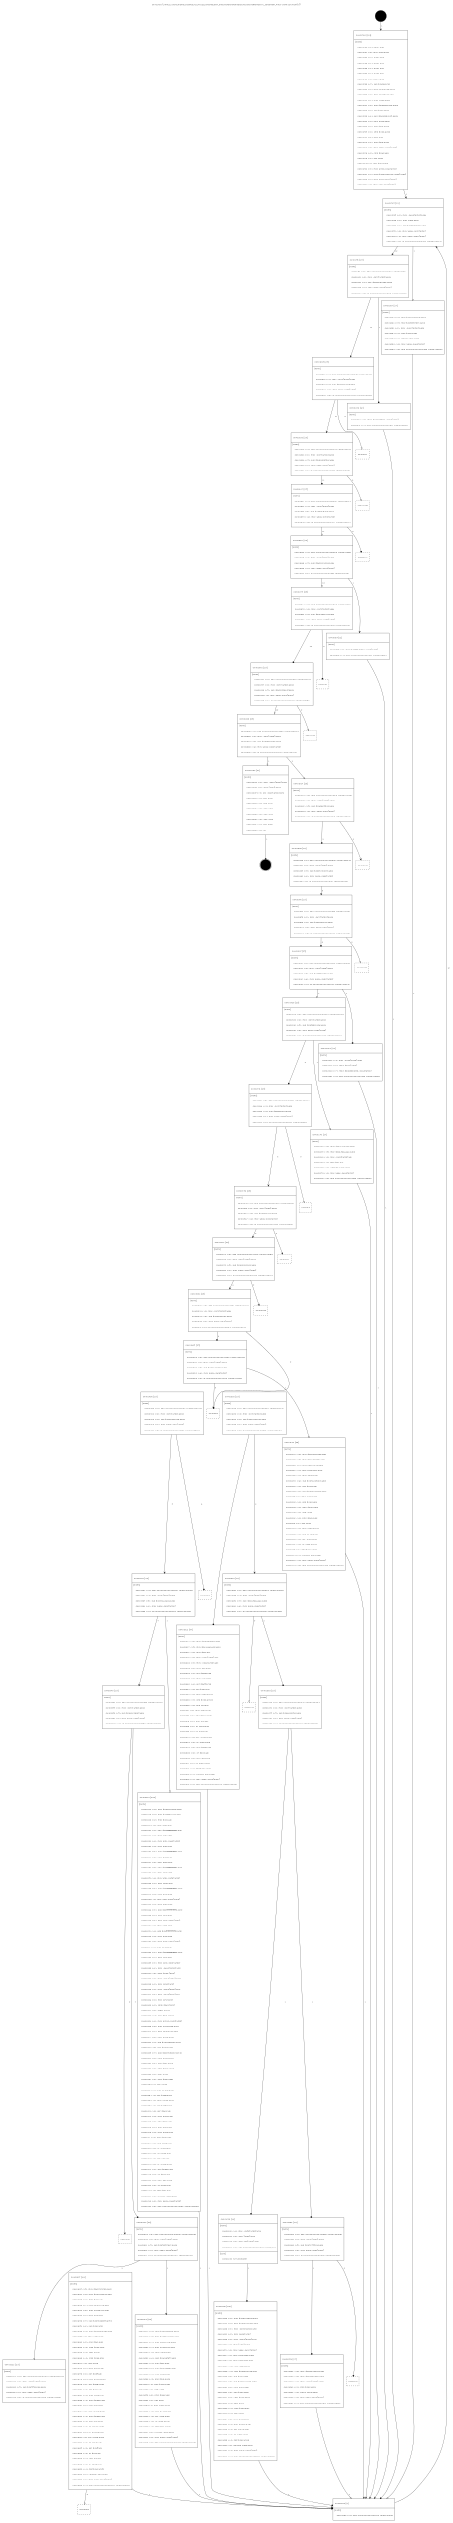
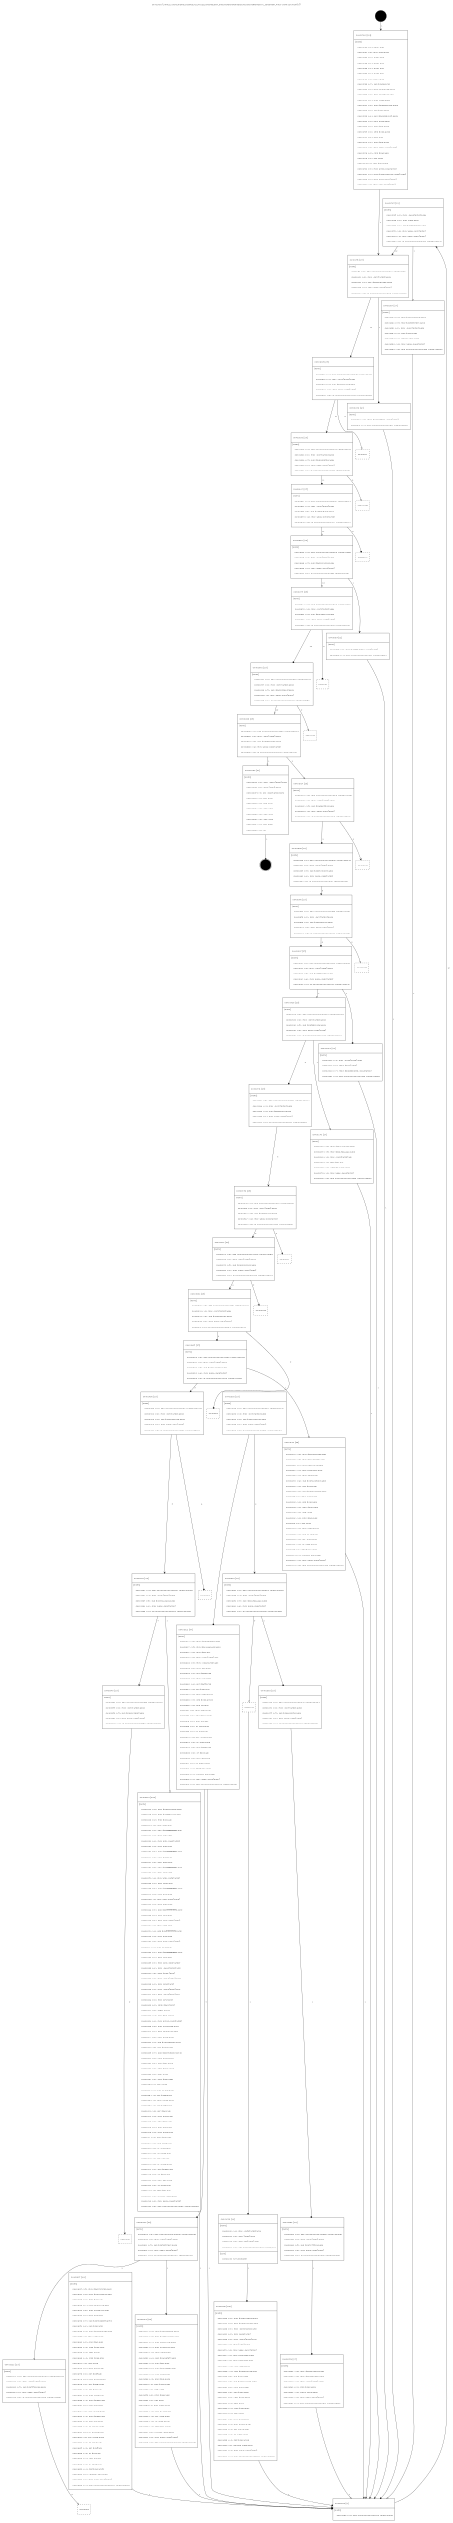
(405, 193) -> (379, 222)
(305, 1208) -> none
(214, 1395) -> (194, 1387)
(272, 1971) -> (248, 1963)
(131, 1973) -> (205, 2004)
(353, 2381) -> none
(86, 2496) -> (52, 2455)
